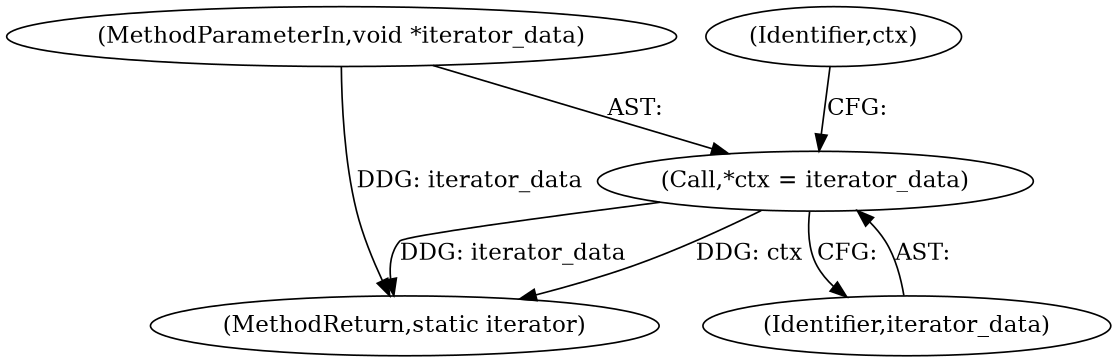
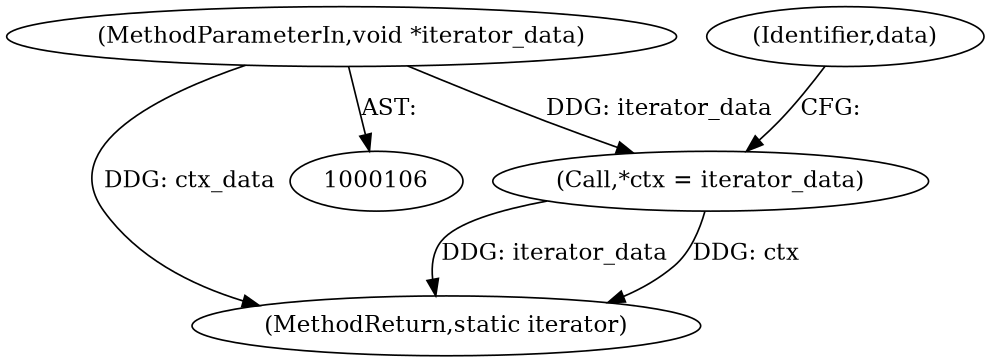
(834, 37) -> (845, 37)
(639, 109) -> (659, 109)
none -> (377, 181)
(470, 181) -> (189, 181)
(907, 326) -> none
